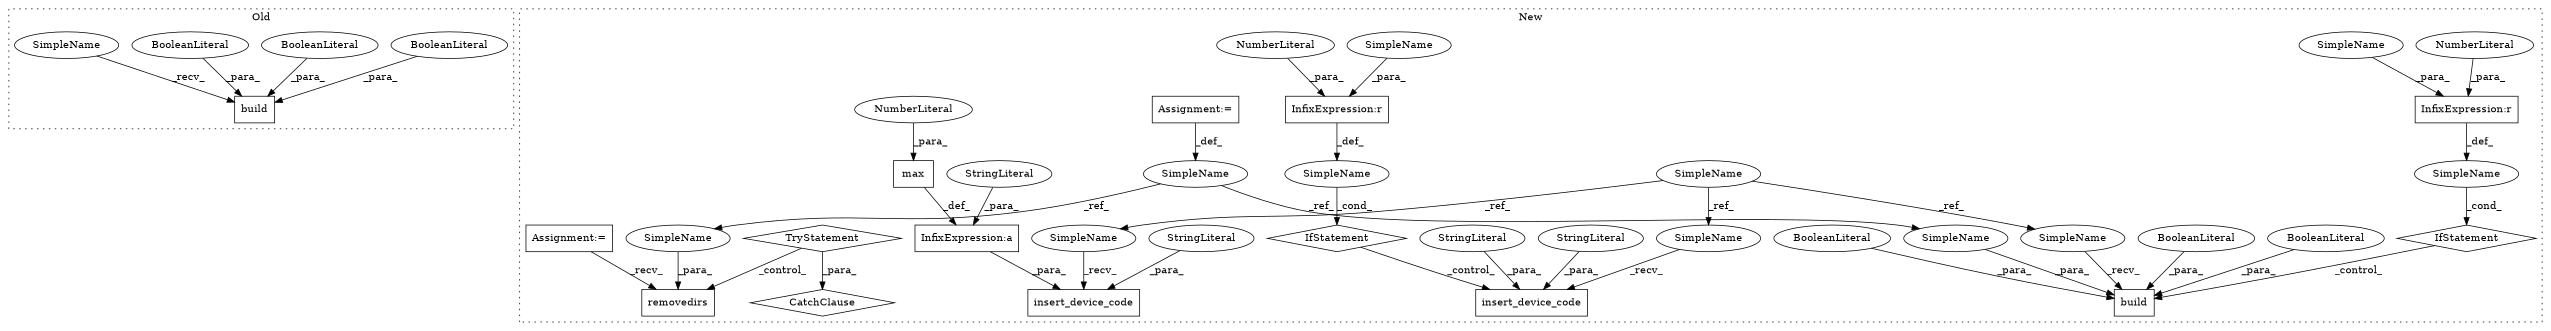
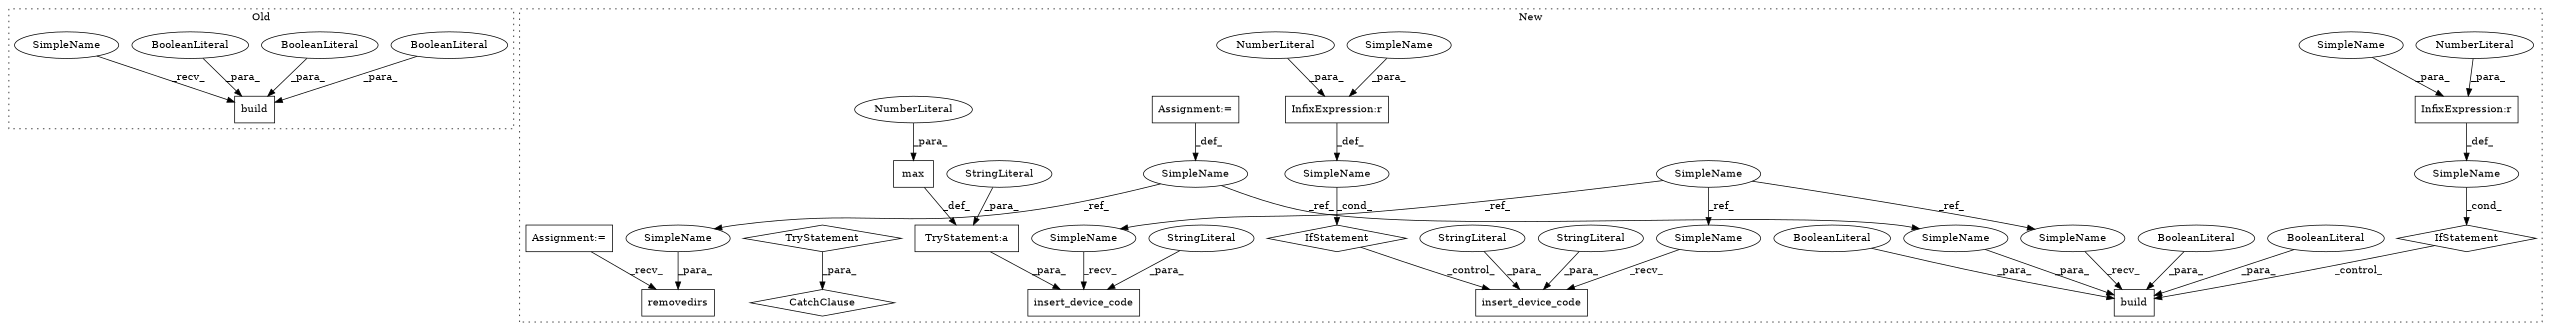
(967, 238) -> (967, 238)
(758, 267) -> none
